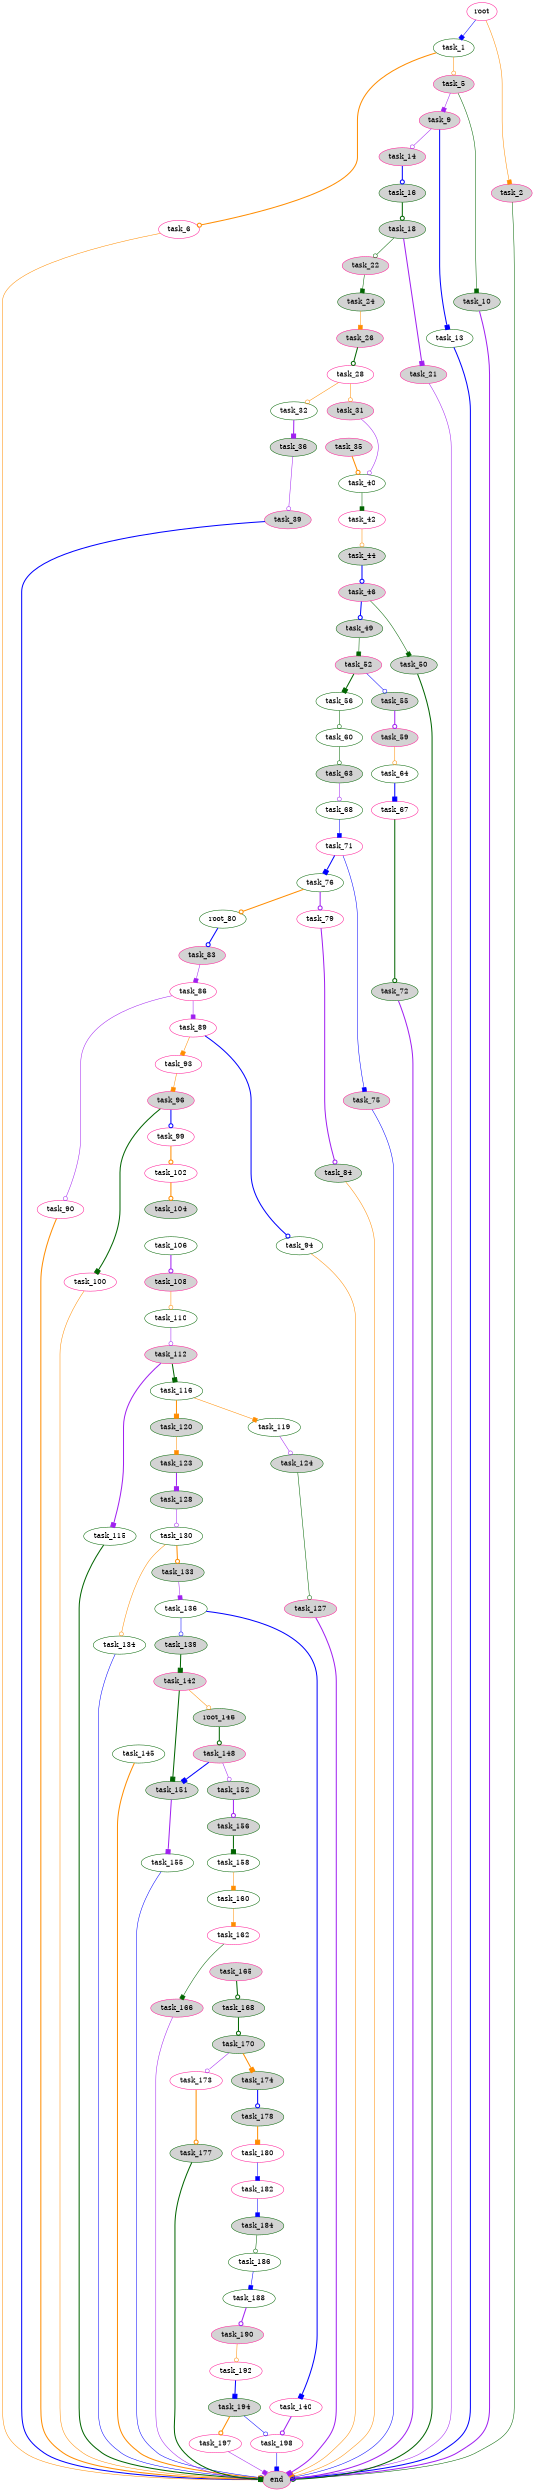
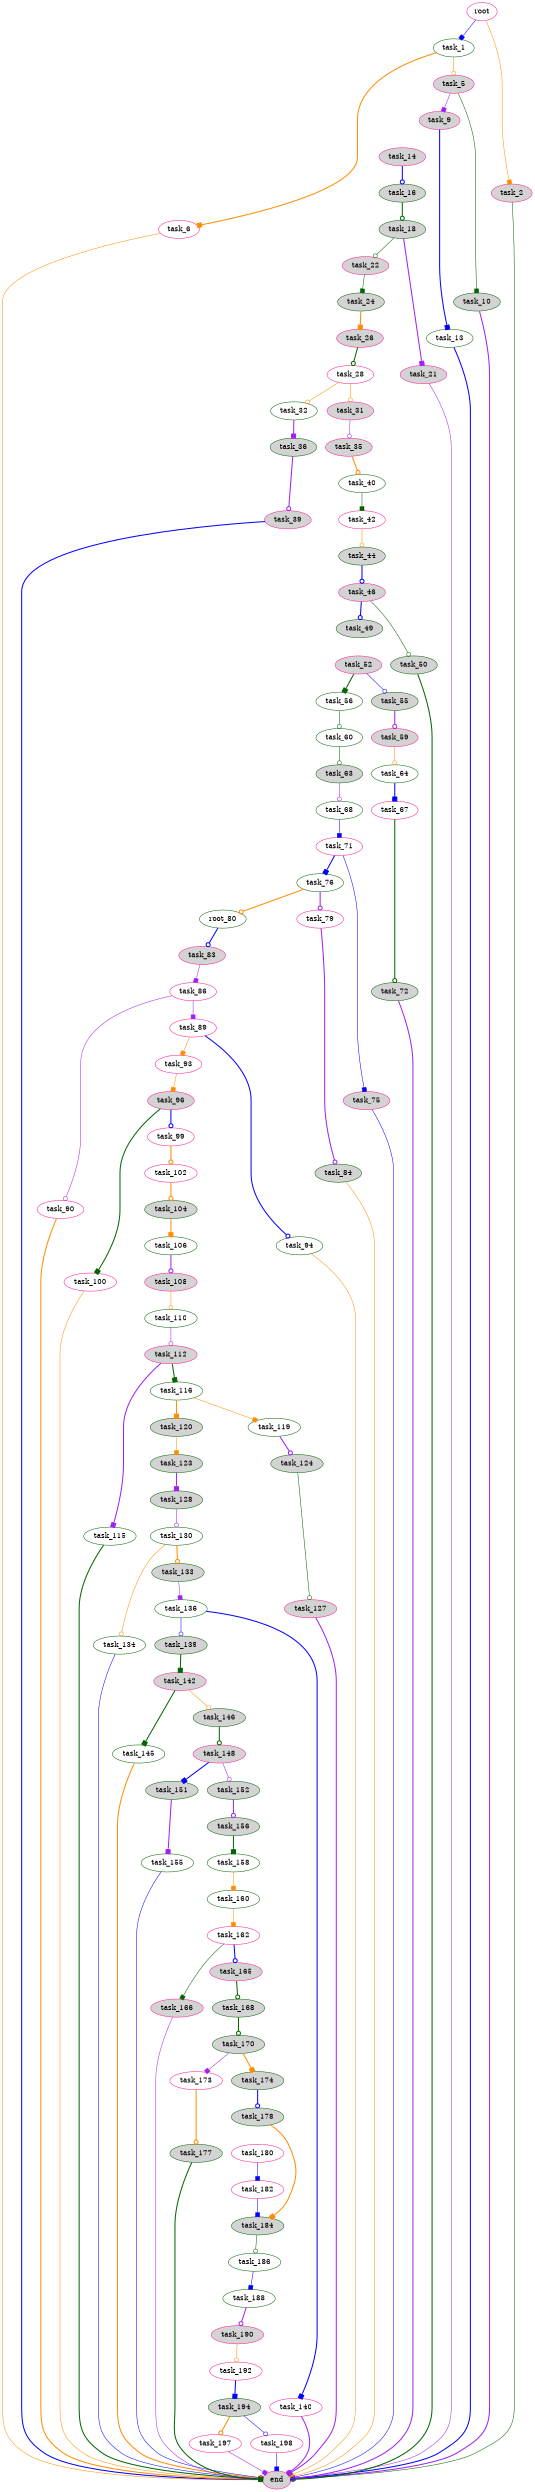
(423, 137) -> none
(352, 170) -> (352, 170)
(361, 318) -> (361, 318)
(378, 443) -> (350, 427)
(291, 481) -> (291, 481)
(391, 625) -> (391, 625)
(359, 644) -> none
none -> (171, 1225)
(285, 1444) -> (285, 1444)
(219, 1718) -> (219, 1718)
(176, 1733) -> (161, 1716)
none -> (235, 1952)
(219, 2061) -> (219, 2061)
(258, 2133) -> (296, 2169)
(287, 2424) -> (309, 2447)
